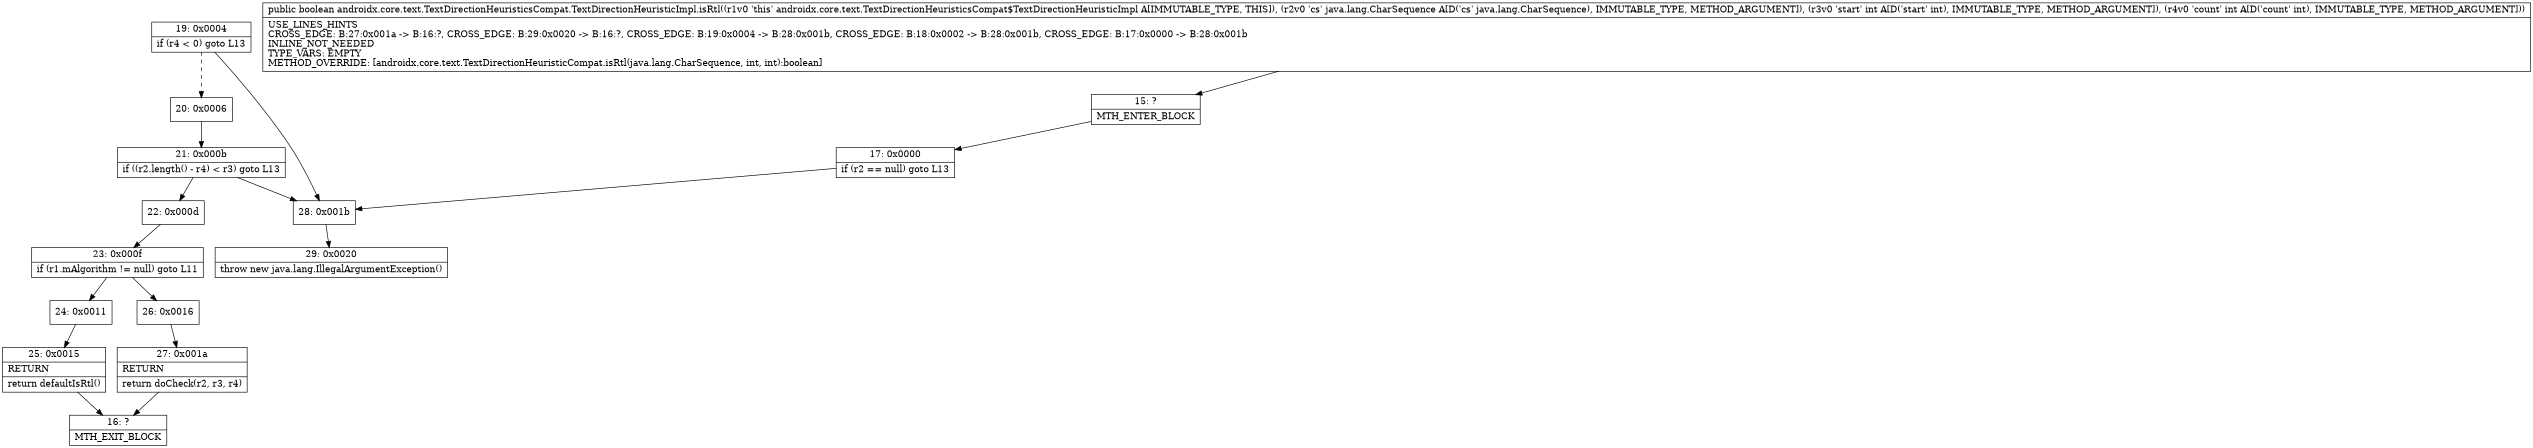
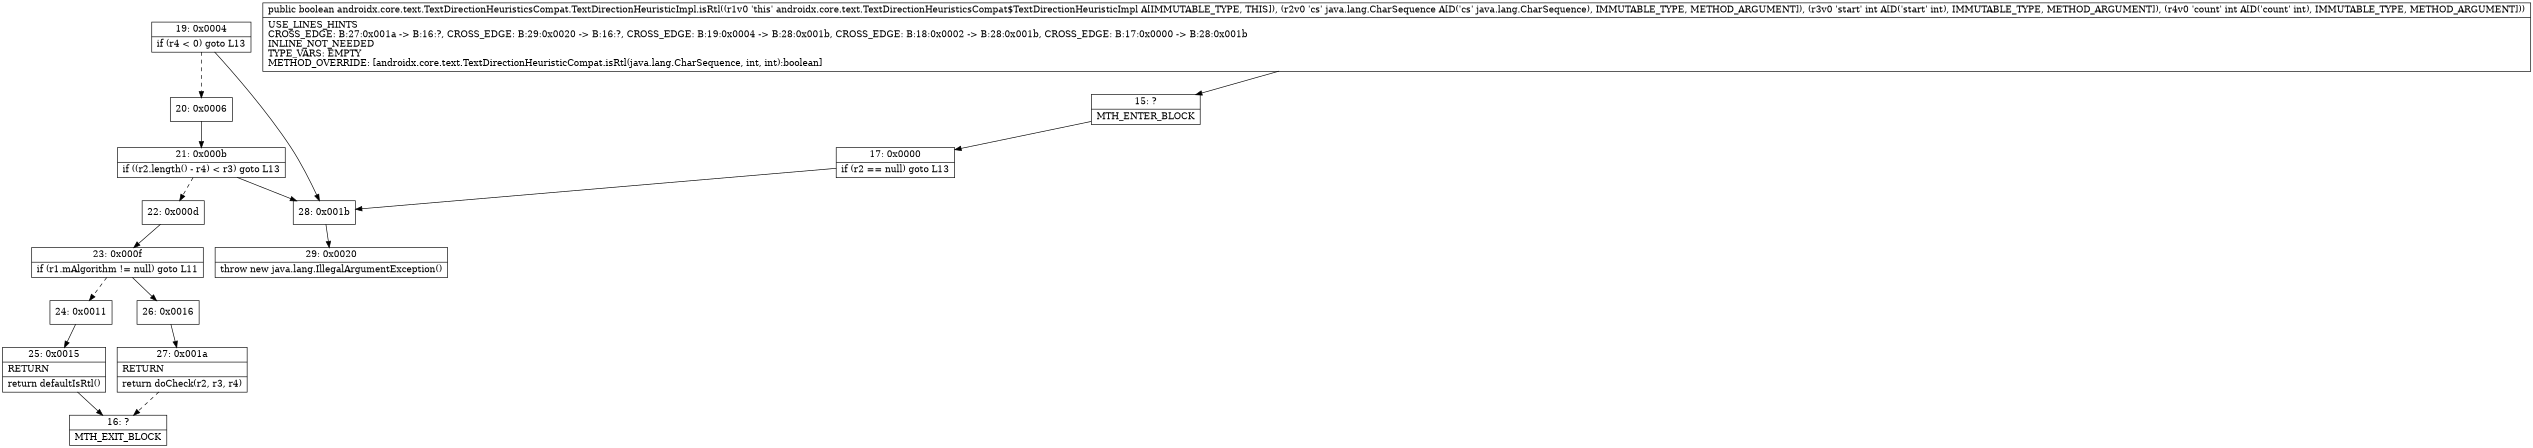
(188, 186) -> (188, 186)
(100, 287) -> (100, 287)
(149, 401) -> (149, 401)
